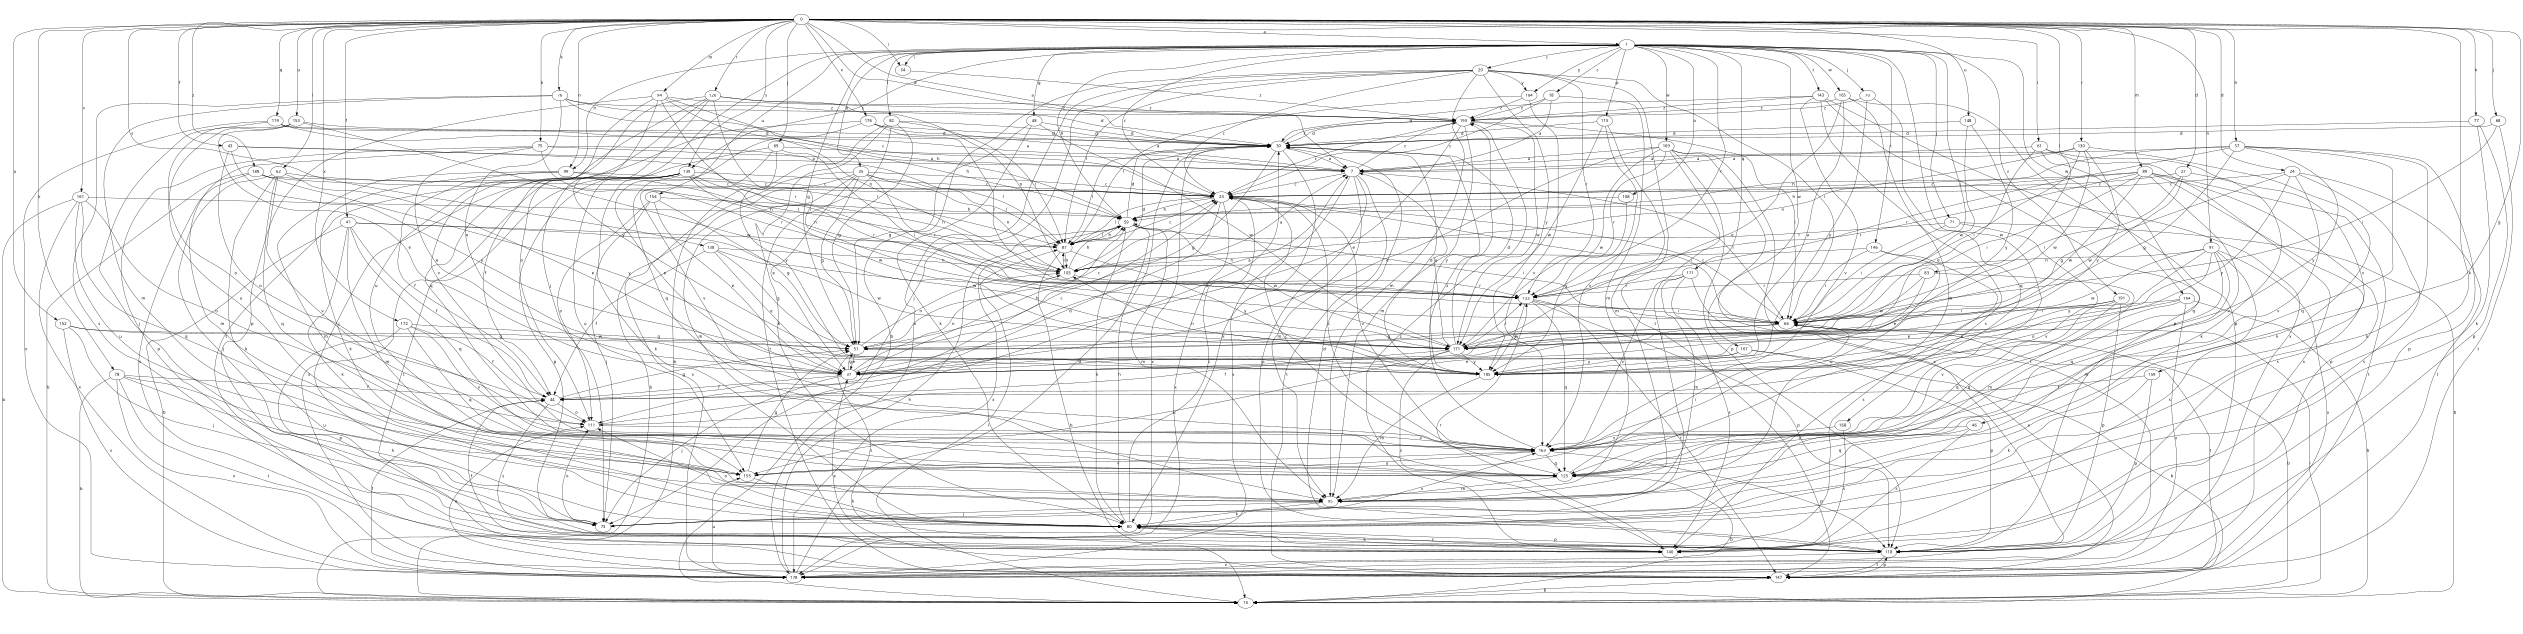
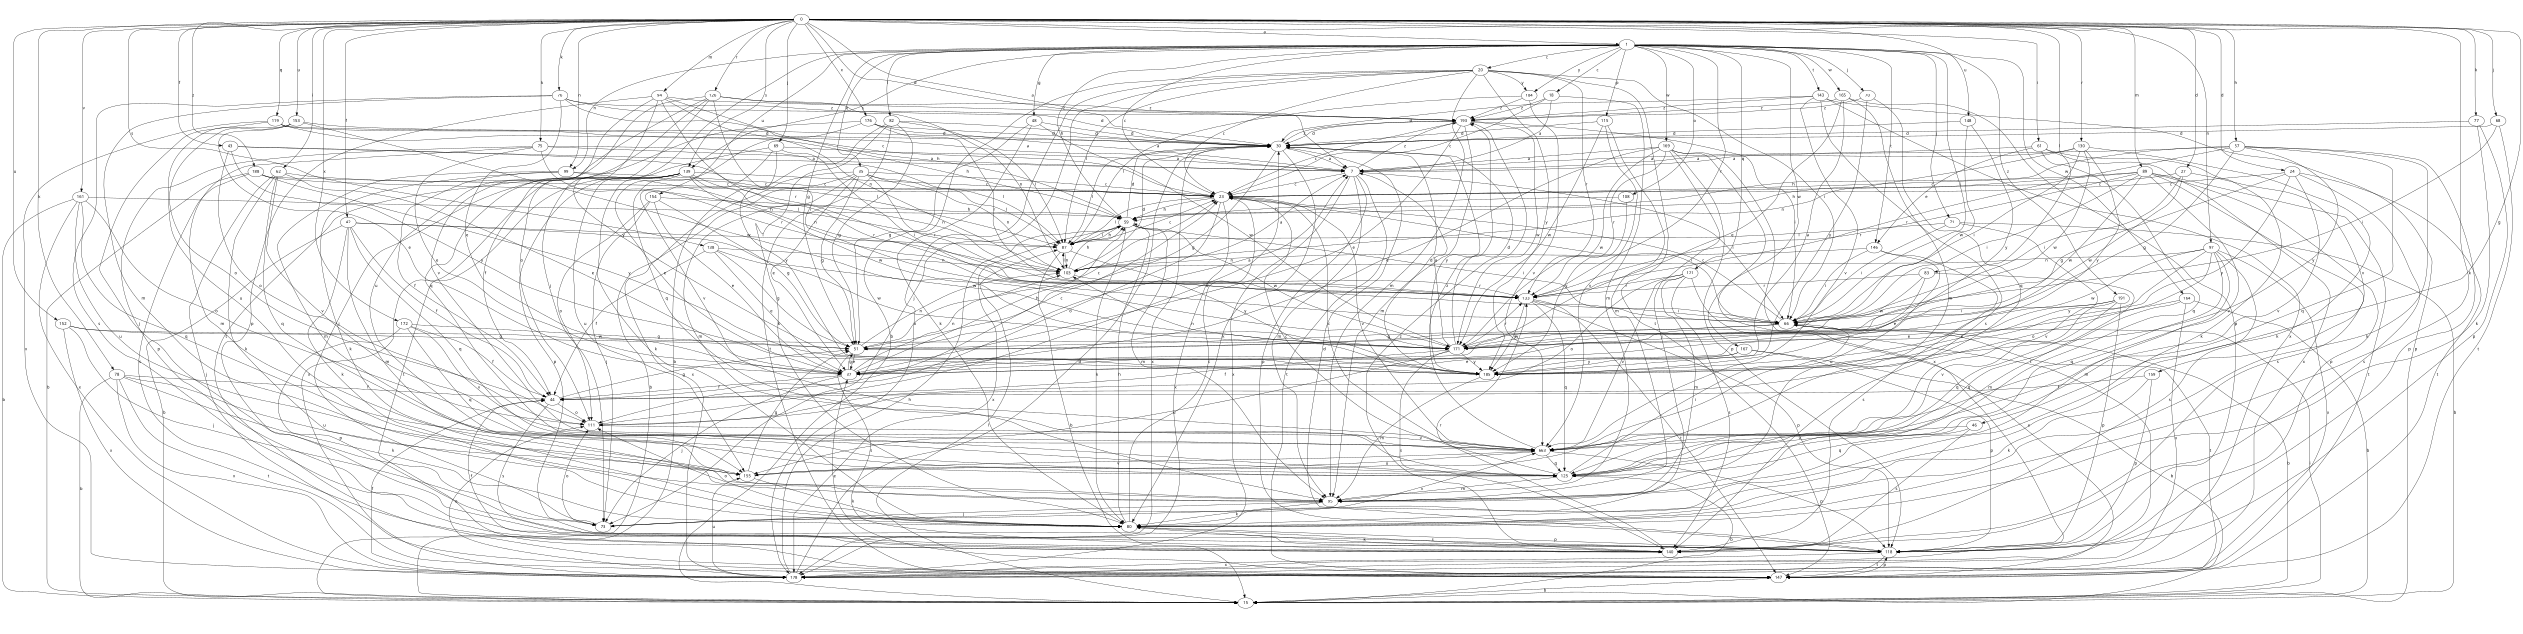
(903, 70) -> none
(2184, 284) -> (2377, 601)
(1893, 316) -> none
(1491, 351) -> (1946, 178)
(242, 374) -> (838, 570)
none -> (1157, 385)
(1843, 425) -> none
(1542, 451) -> (1542, 451)
